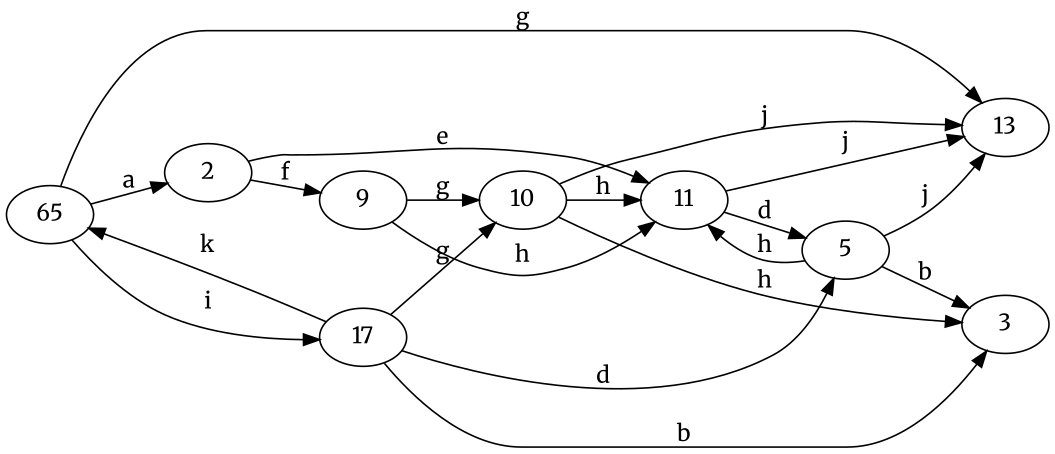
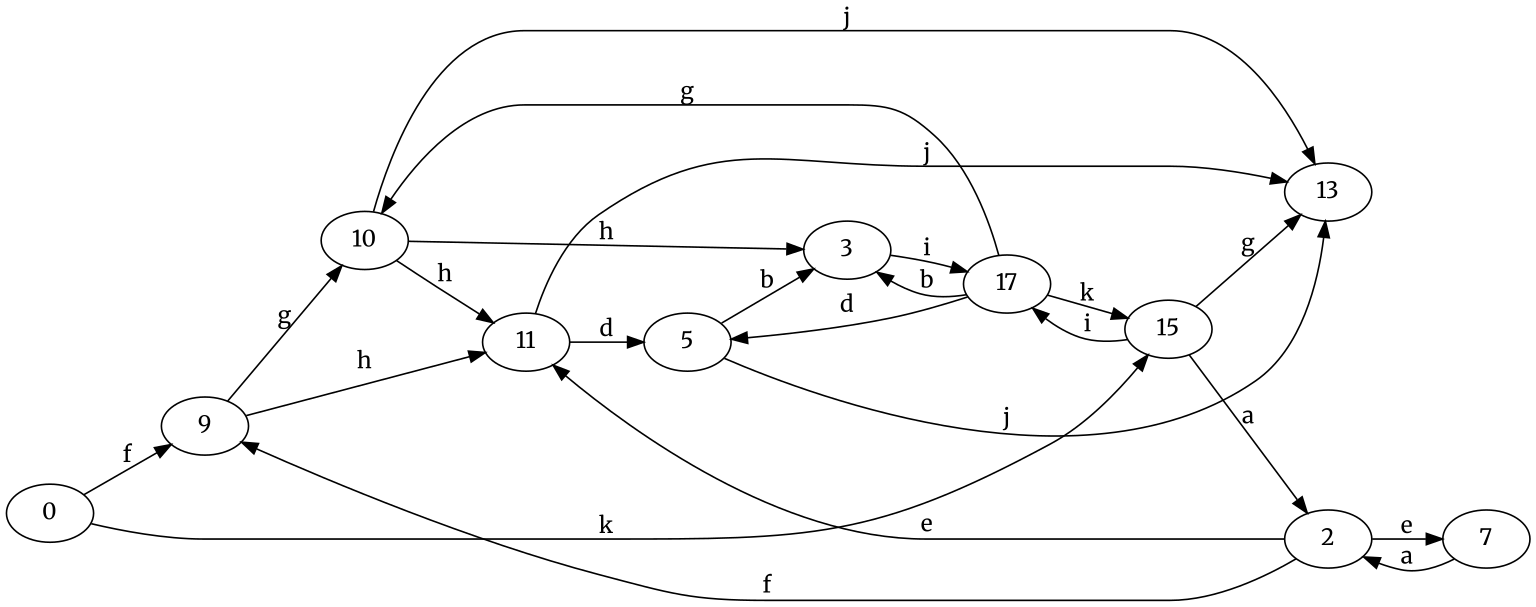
(50, 215) -> (1168, 329)
(760, 259) -> none
none -> (921, 260)
none -> (50, 513)
none -> (1486, 539)
